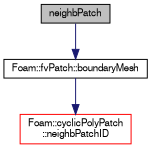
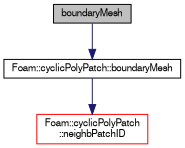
(76, 14) -> (92, 14)
(76, 69) -> (92, 69)
